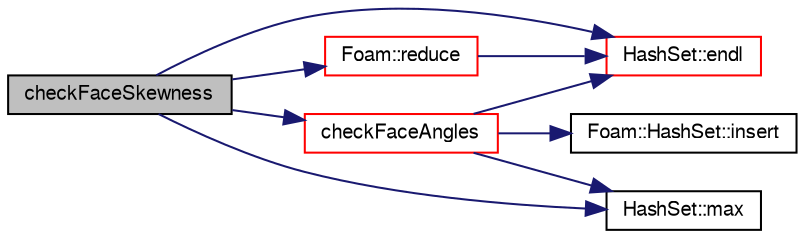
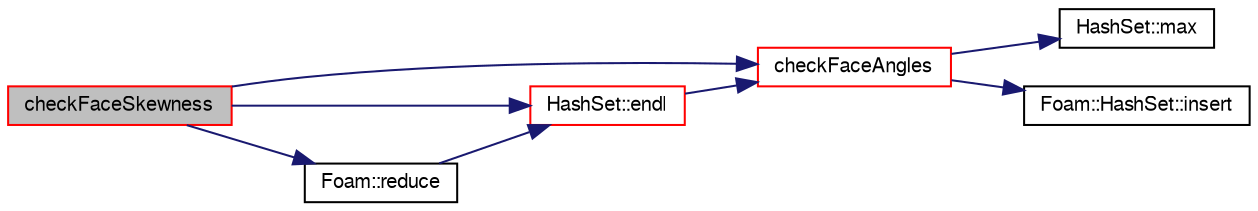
(401, 56) -> (381, 183)
(120, 95) -> (120, 106)
(533, 98) -> (711, 90)
(366, 185) -> none
